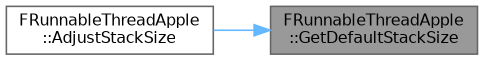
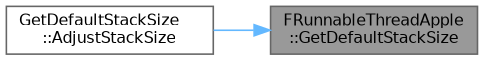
(110, 30) -> (110, 30)
